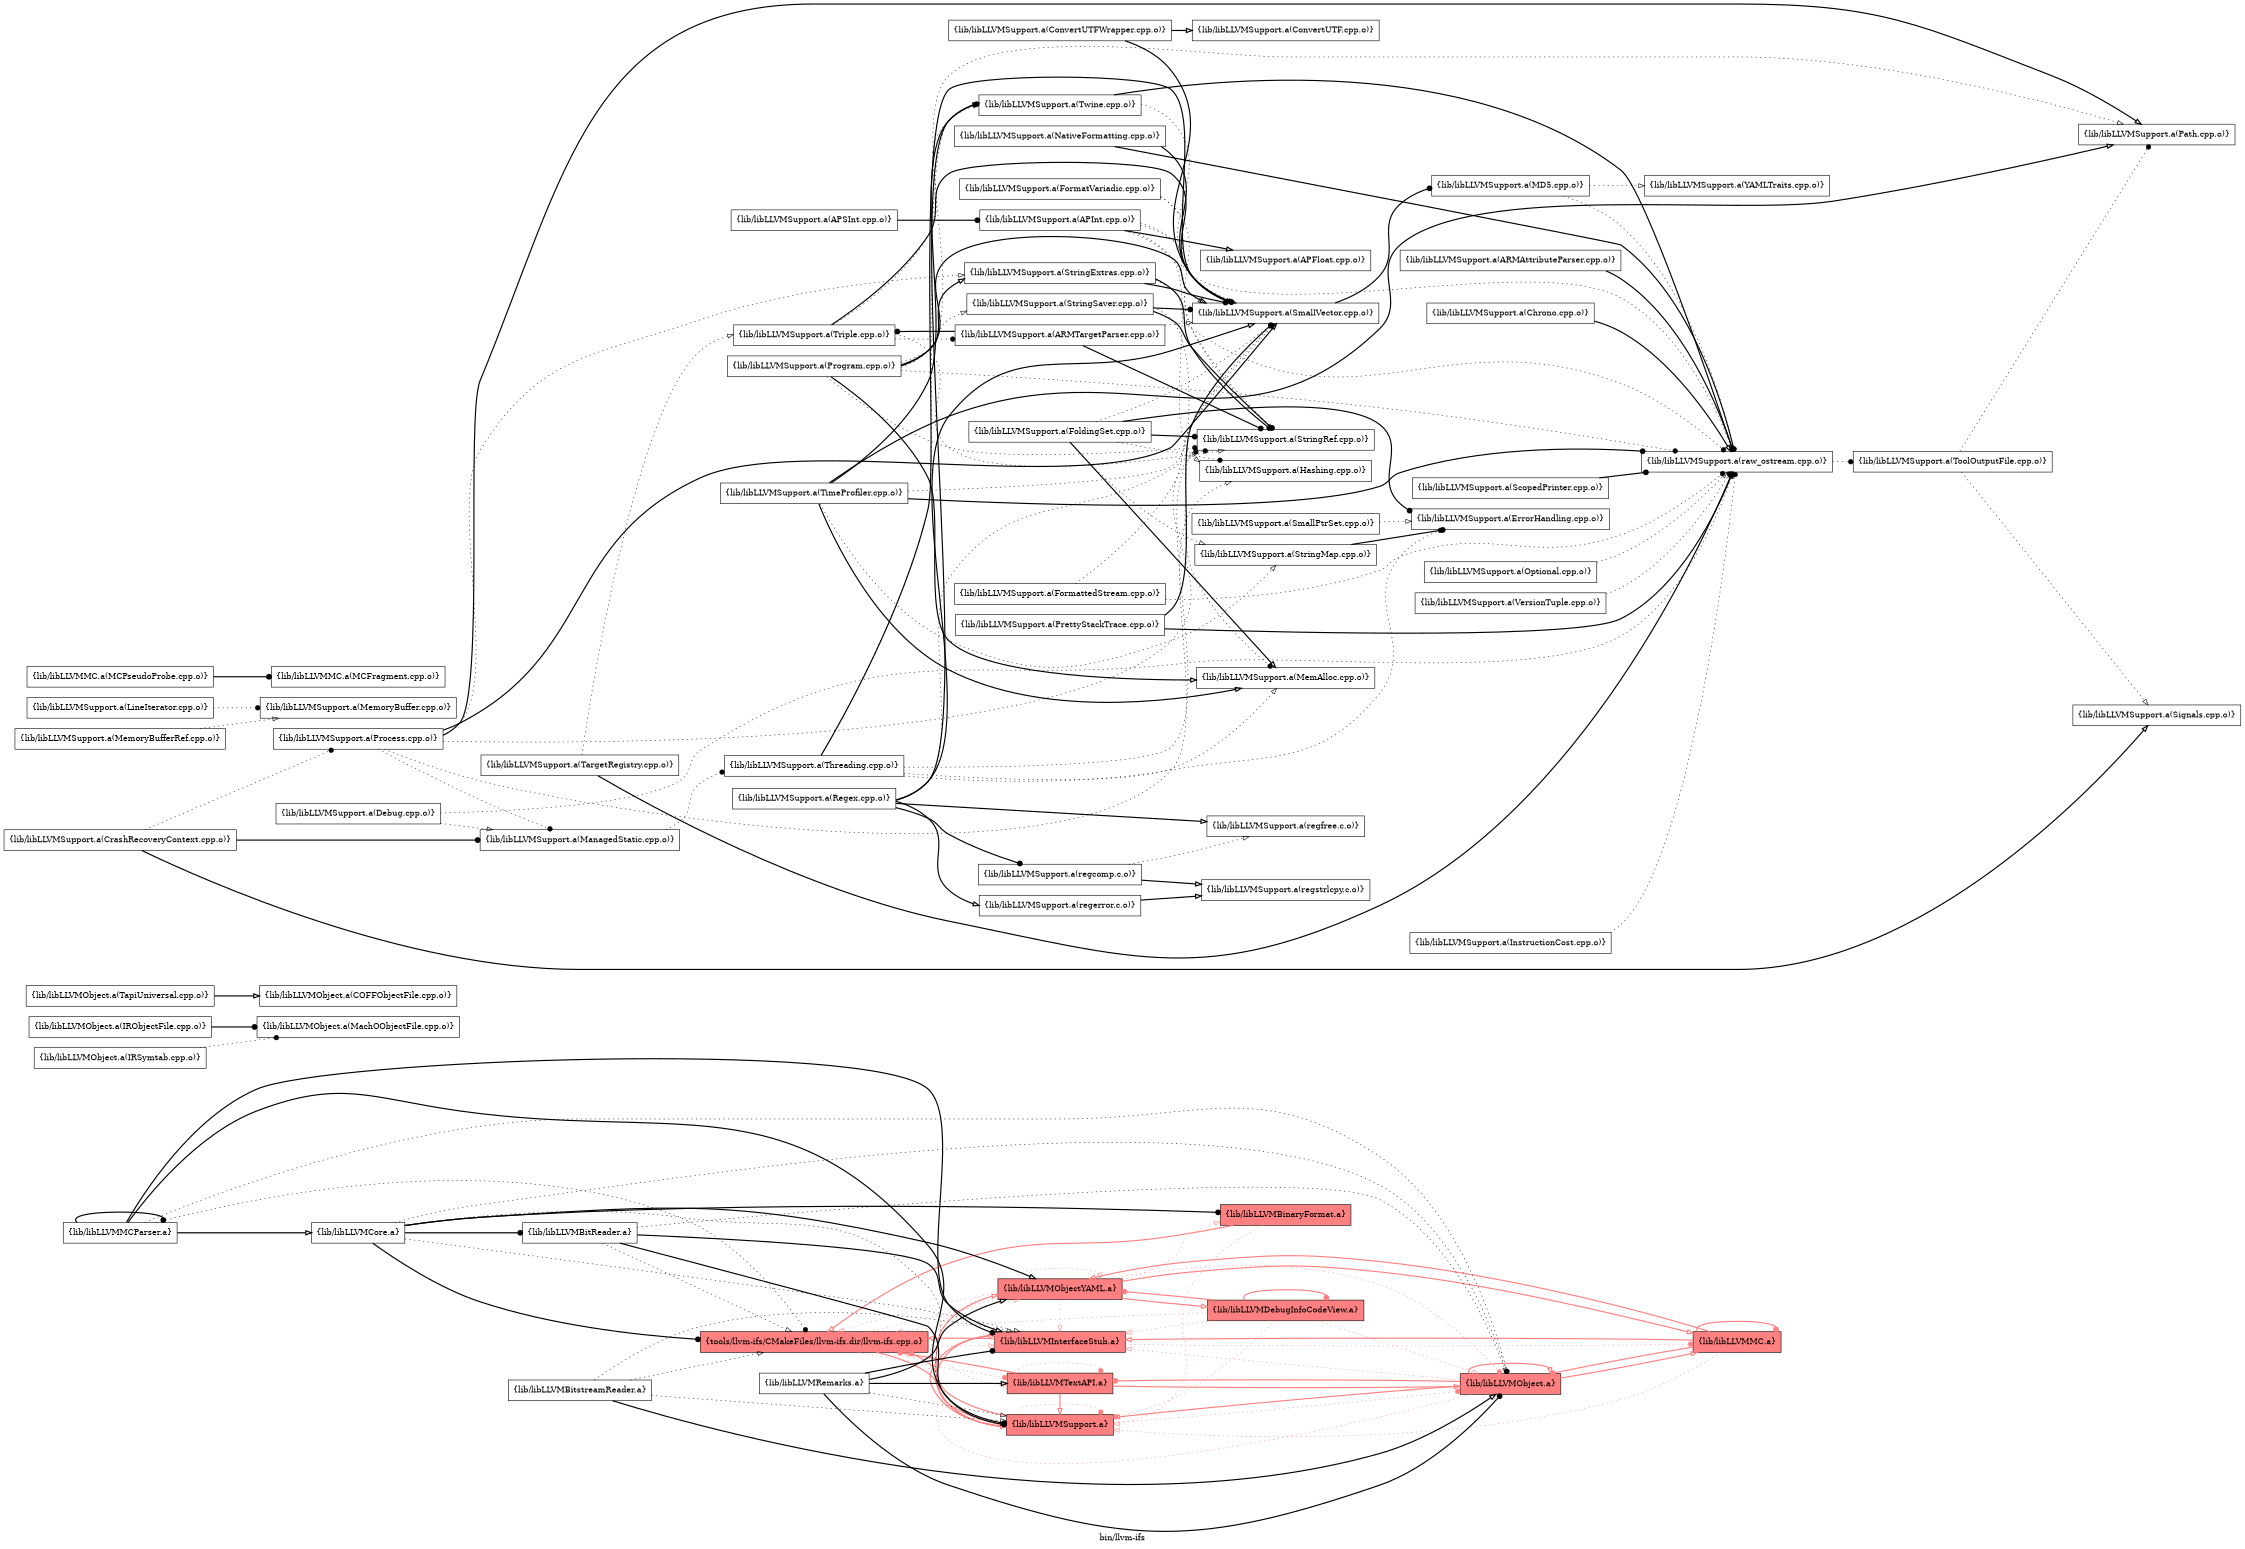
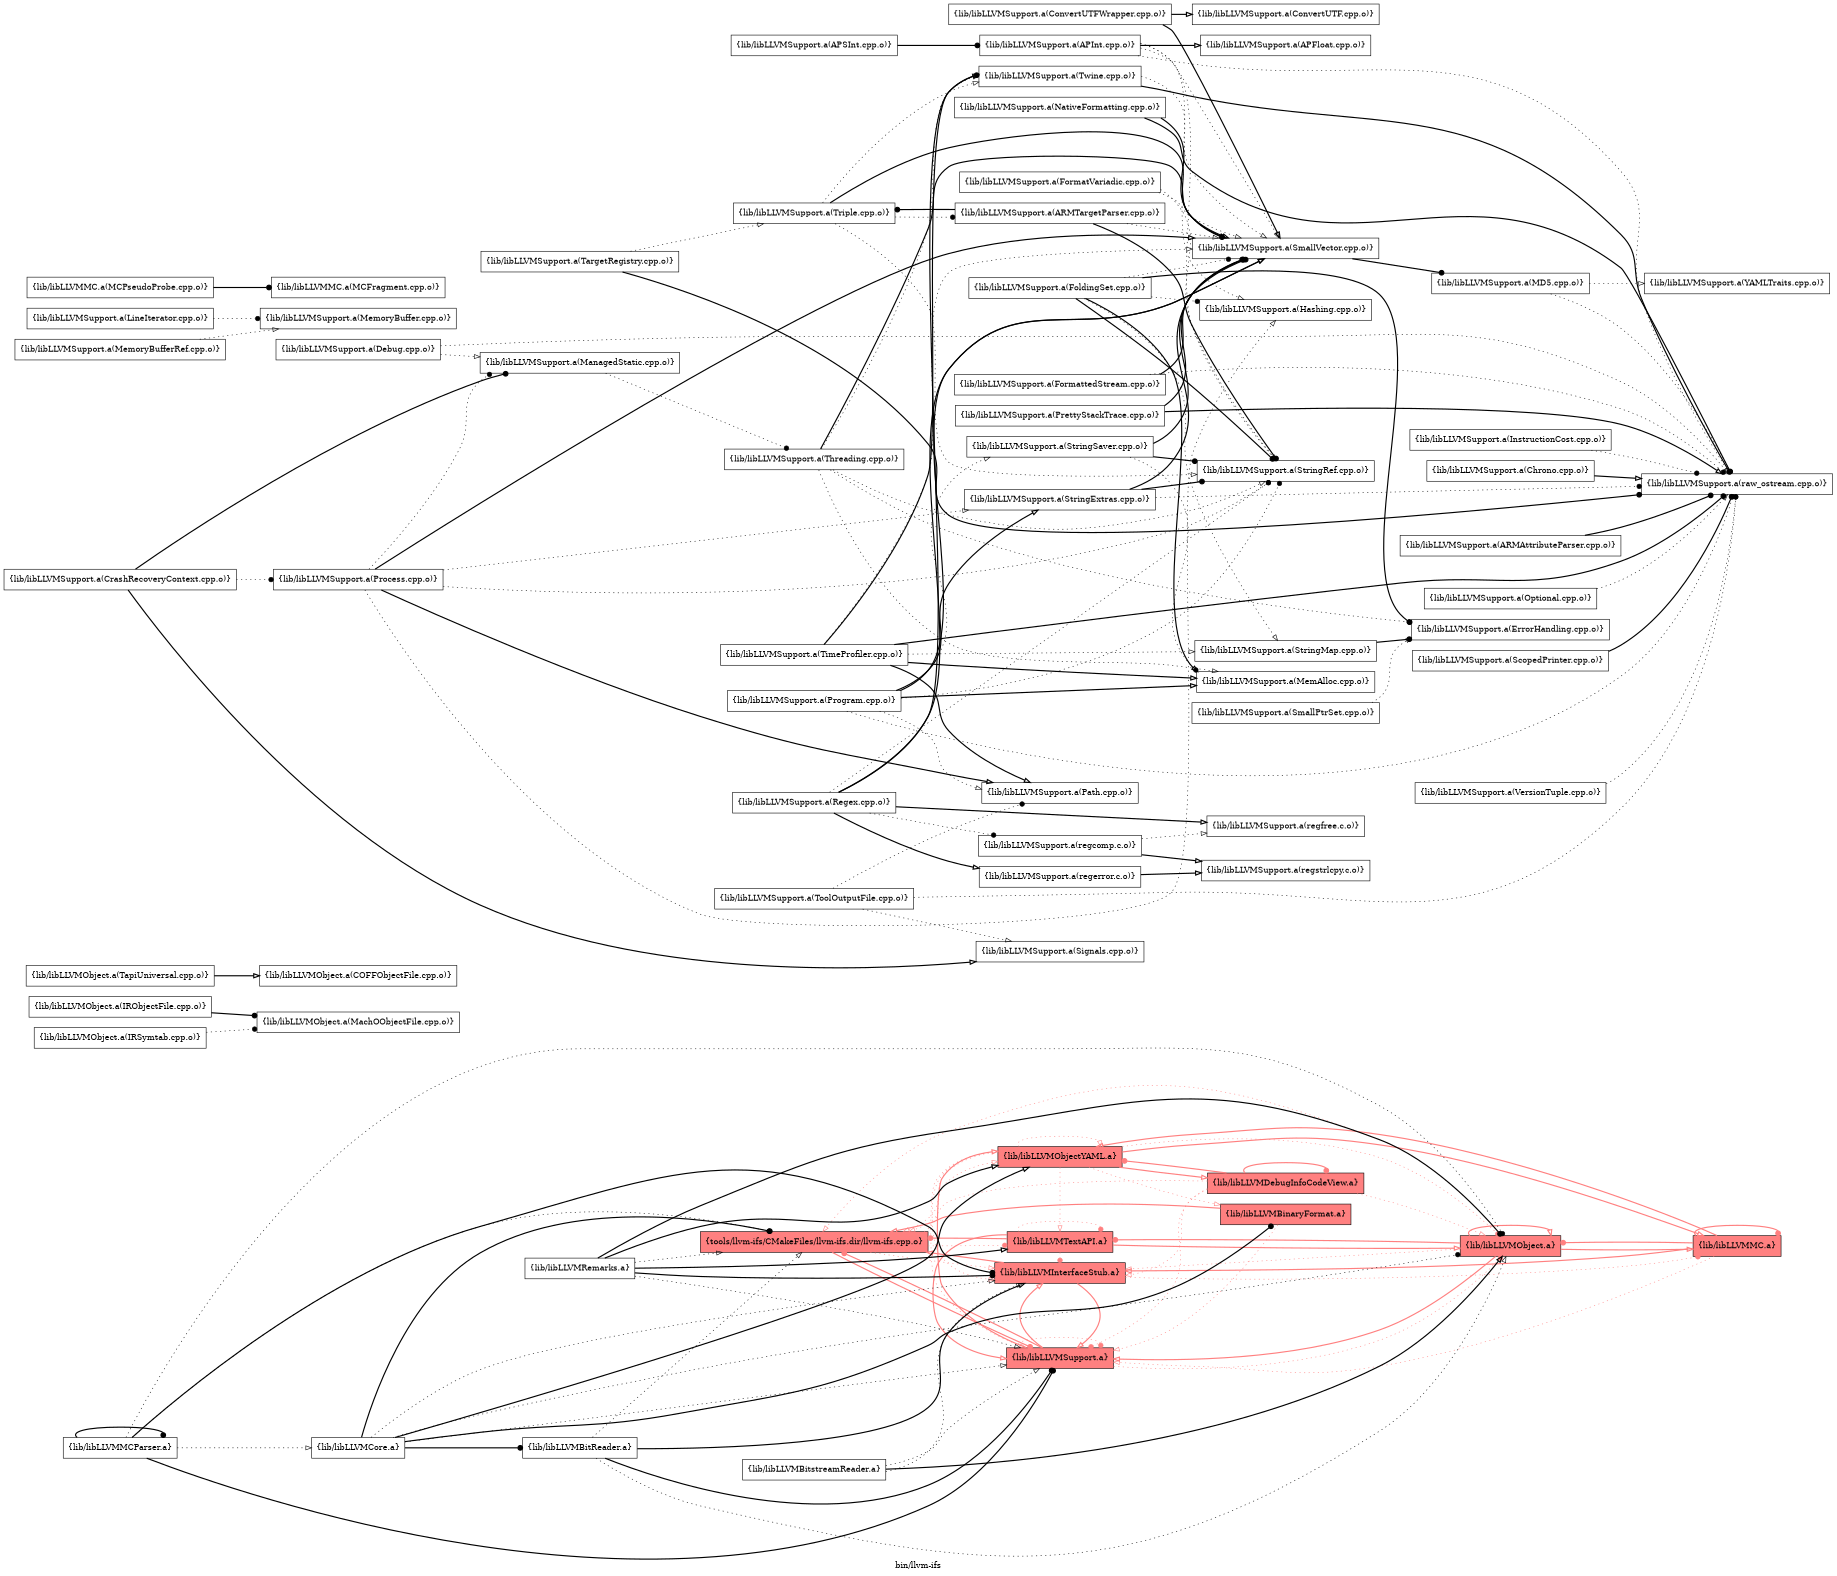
(1841, 462) -> (1448, 898)
(1169, 492) -> (1185, 307)
(955, 838) -> (930, 824)
(241, 1233) -> (241, 1448)
none -> (1060, 1255)
(694, 1367) -> (676, 1258)
